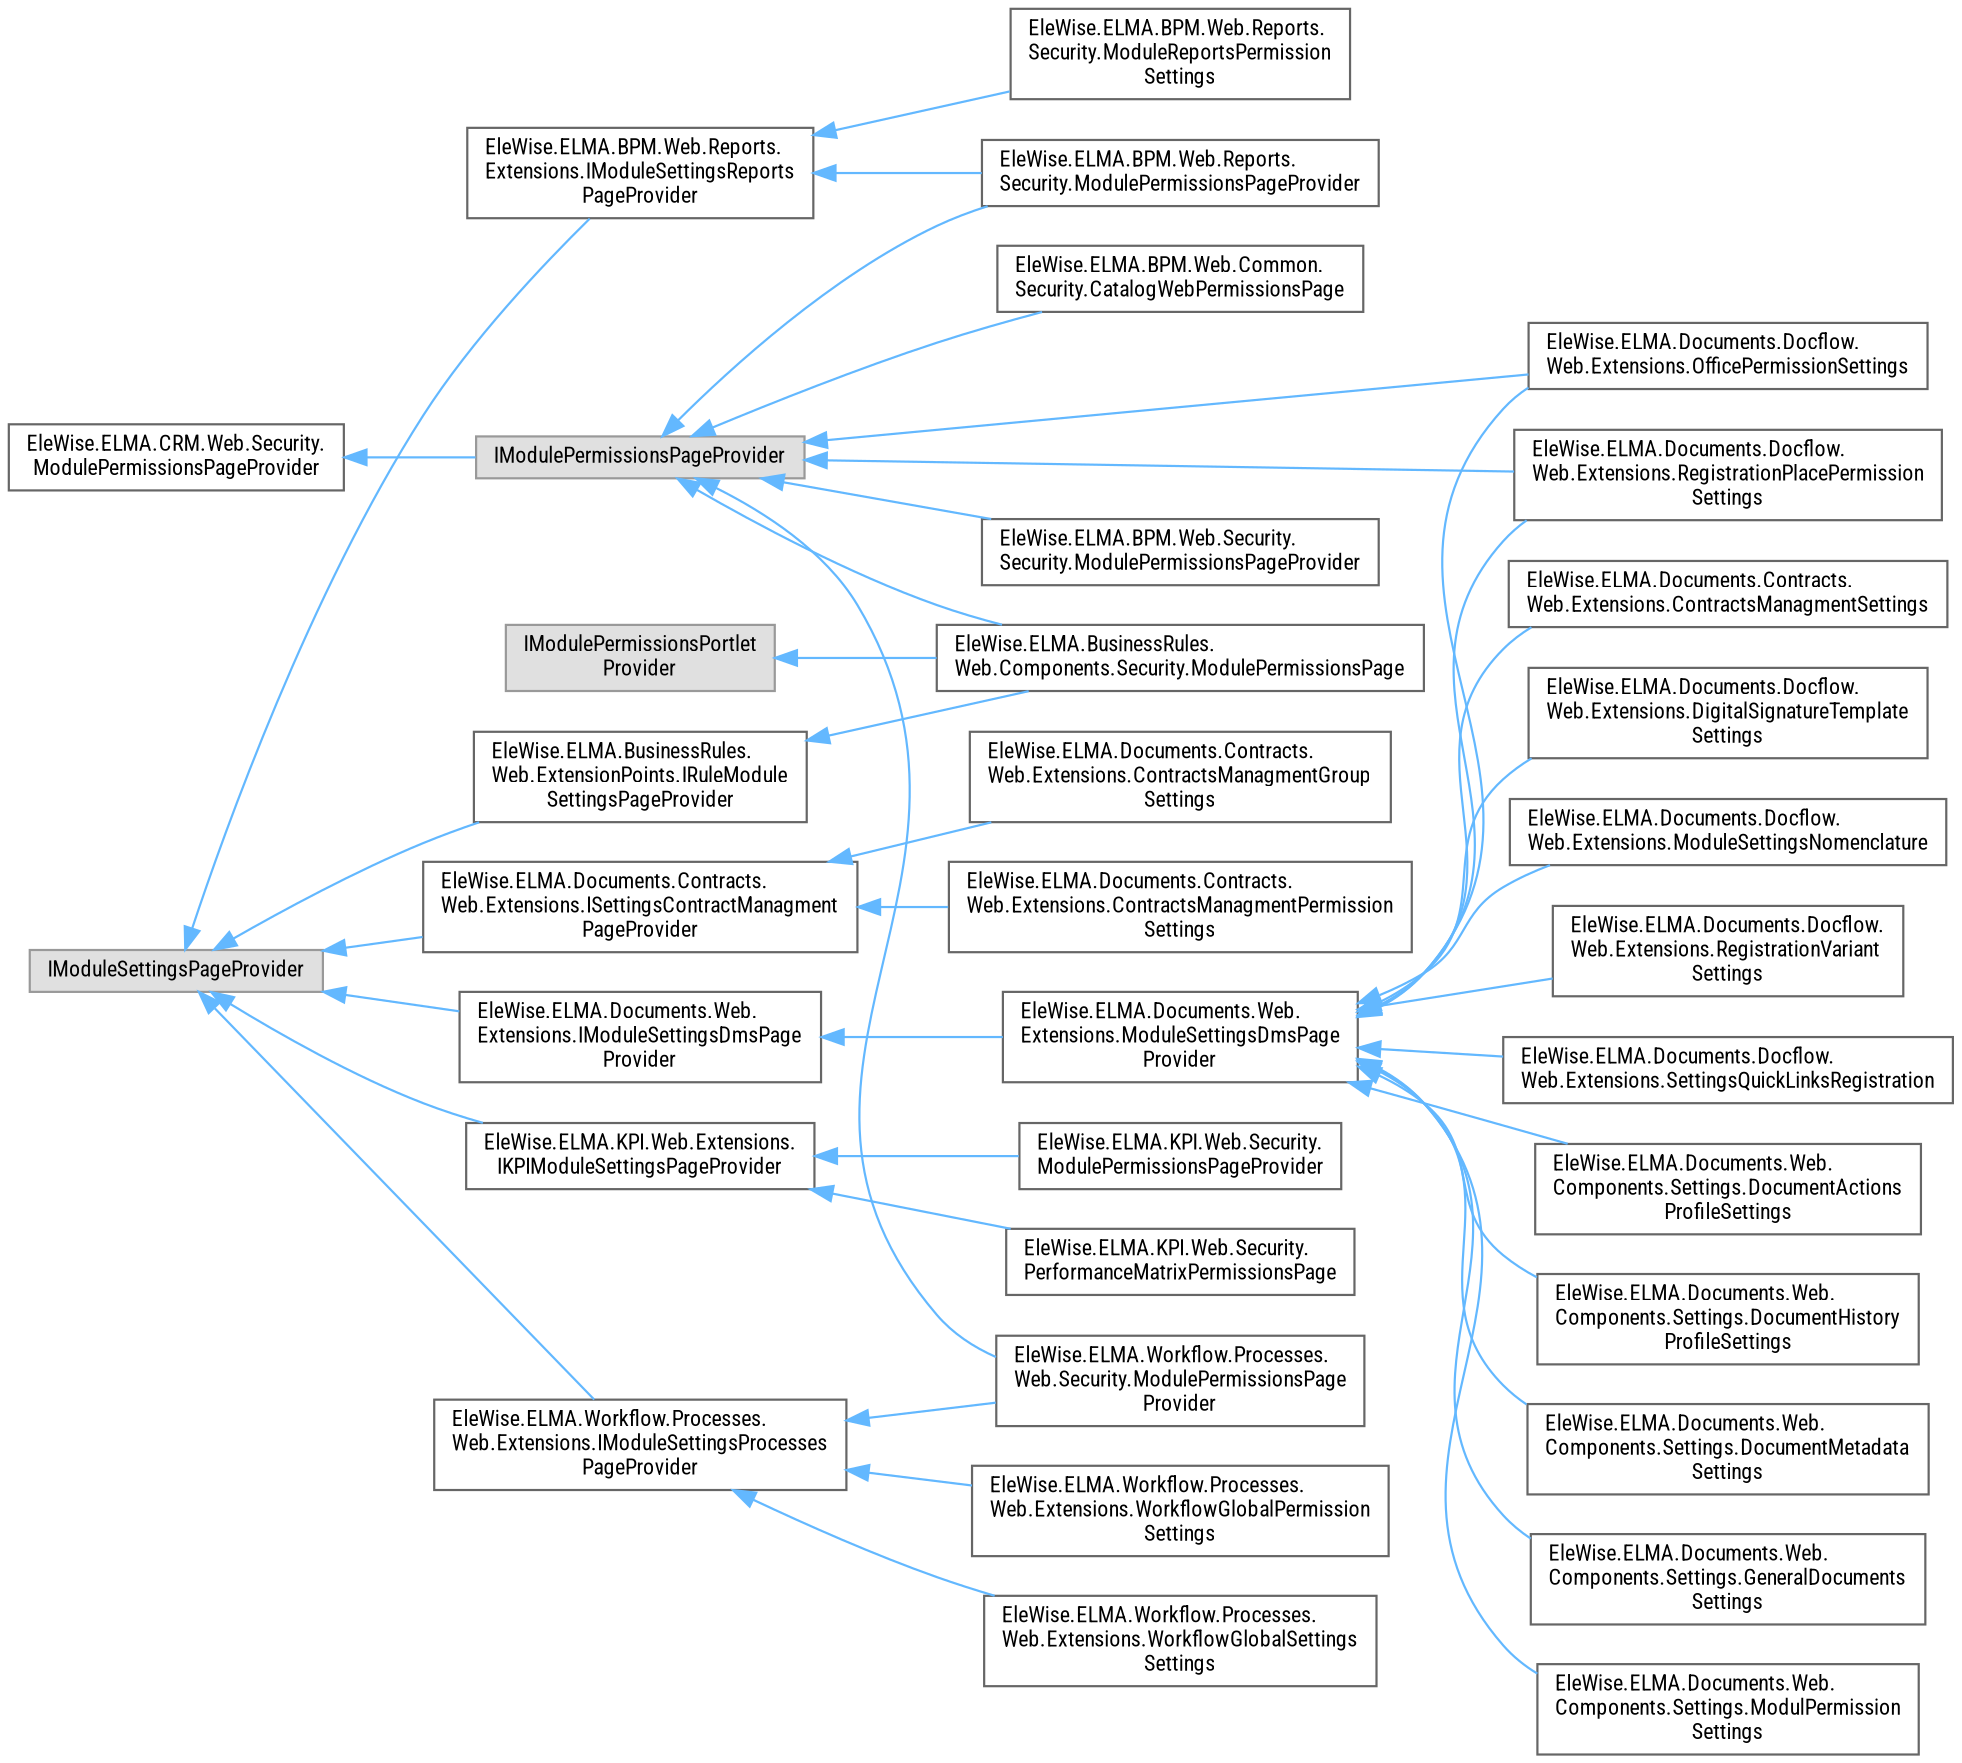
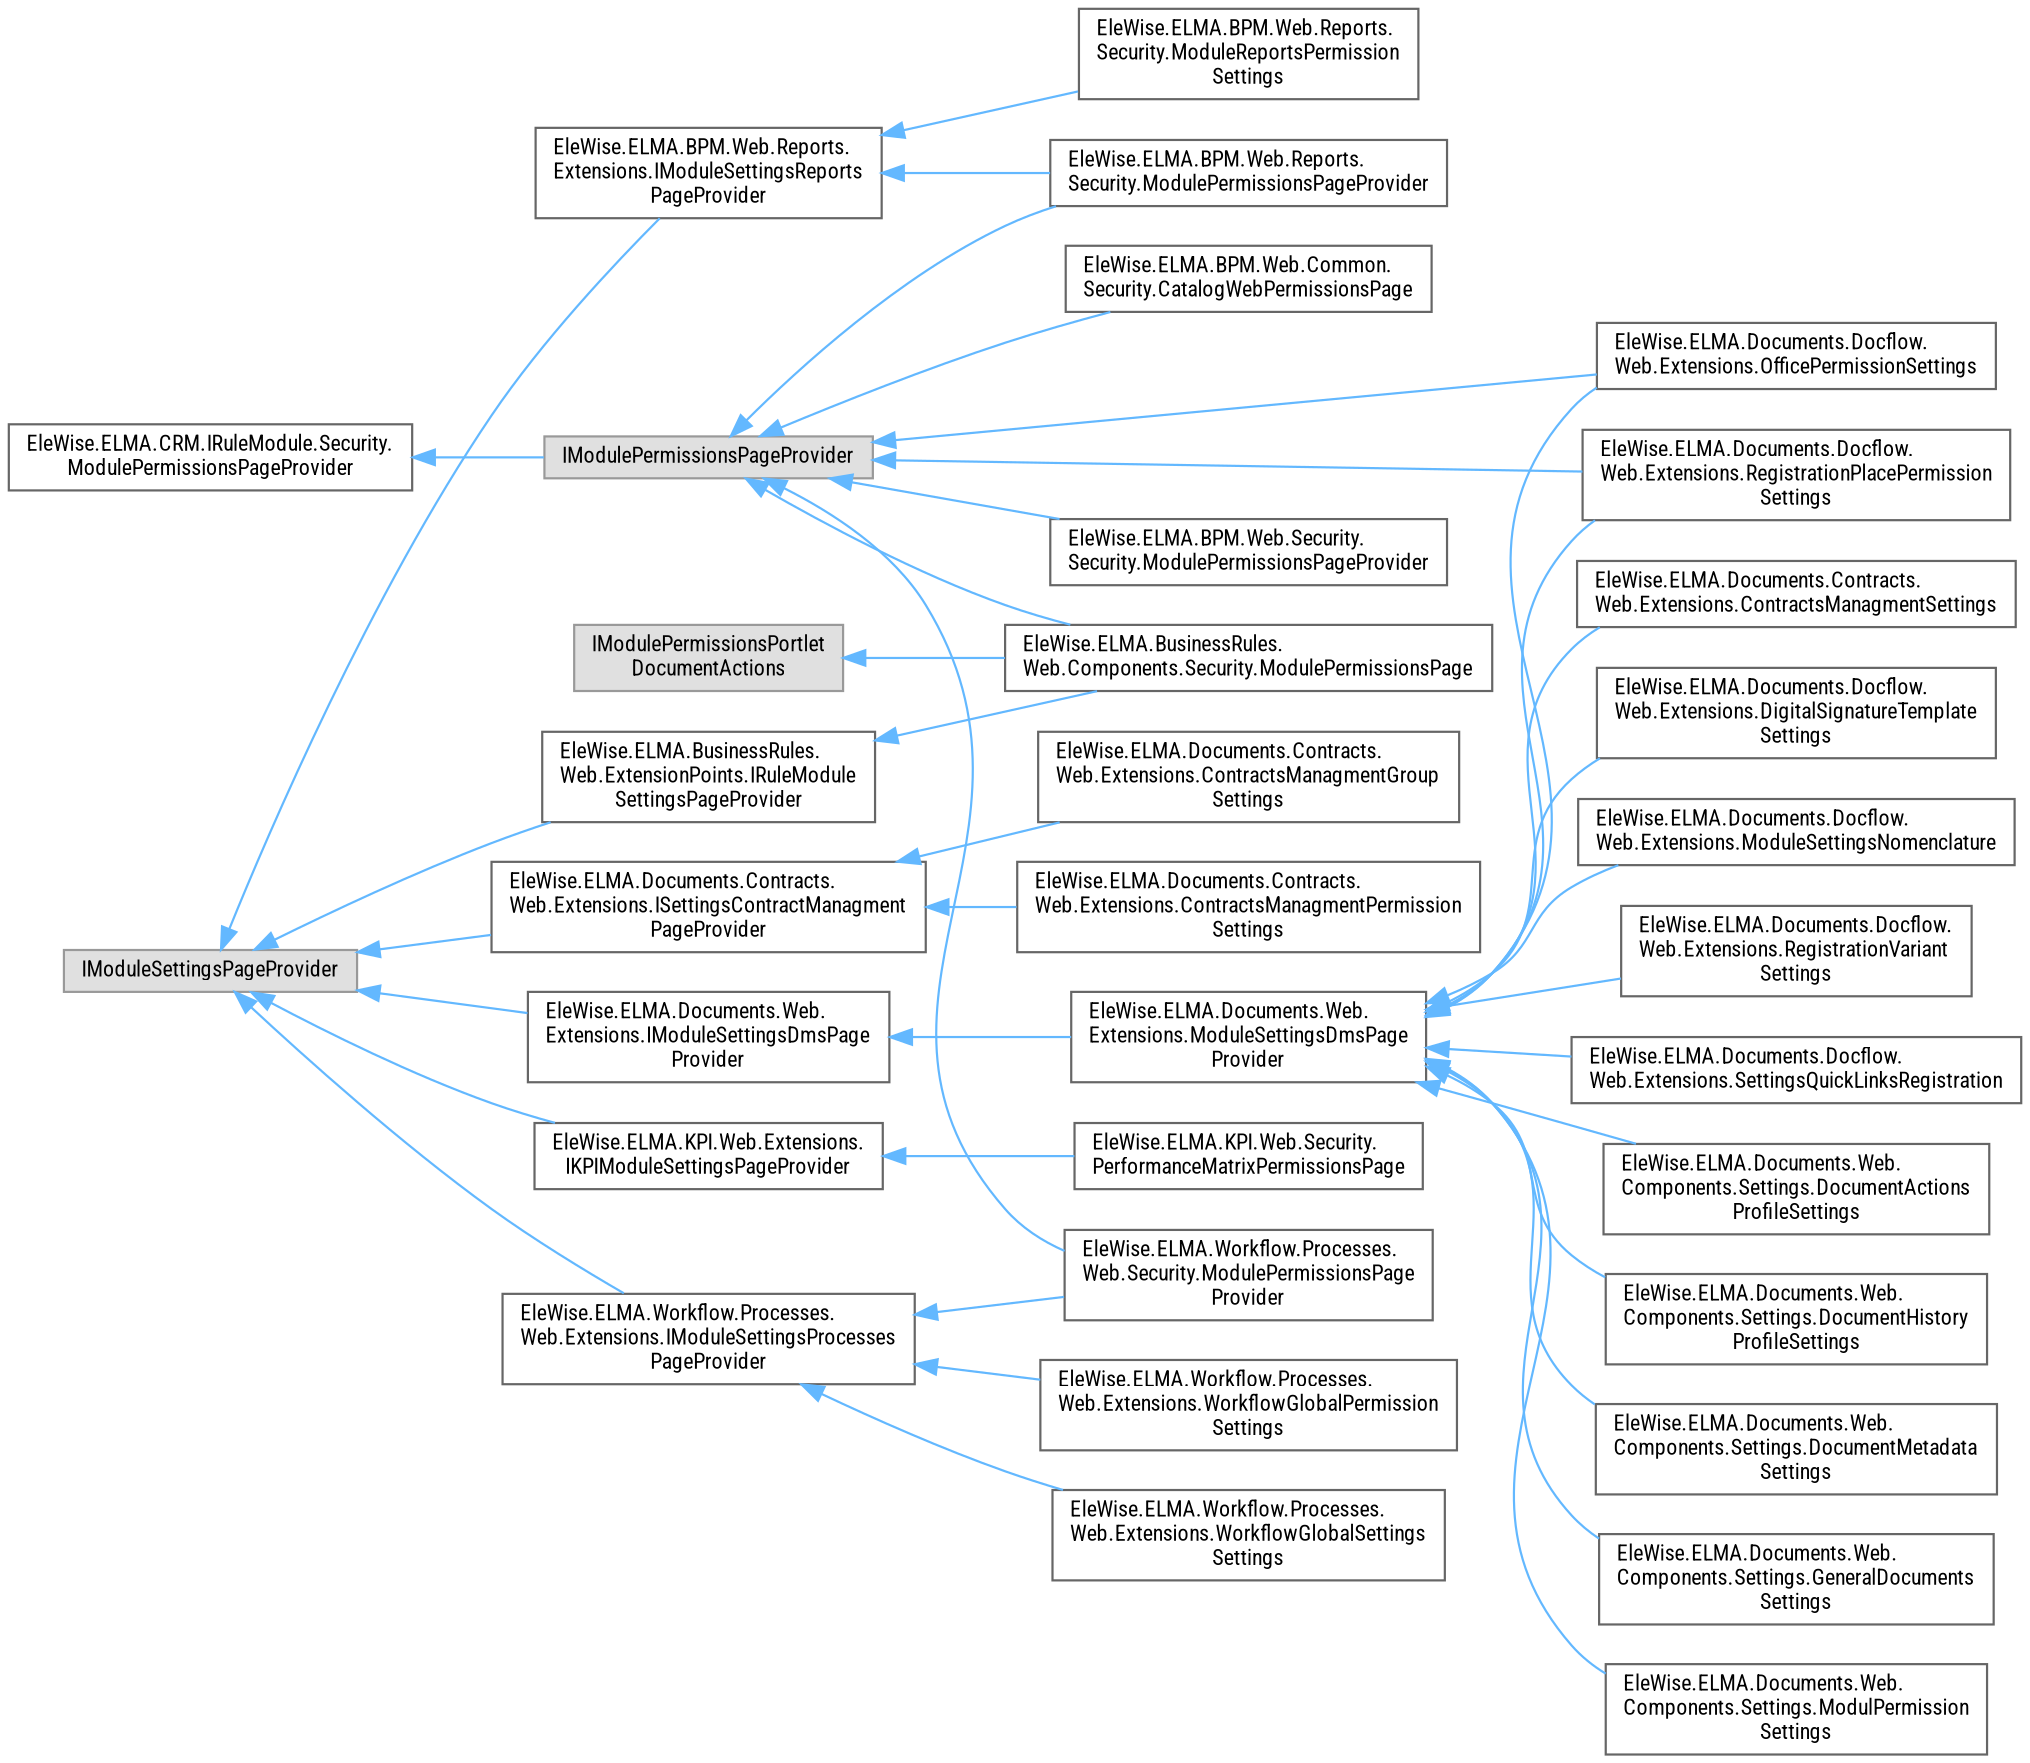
(176, 457) -> (210, 457)
(640, 658) -> (709, 658)
(1180, 1156) -> none
